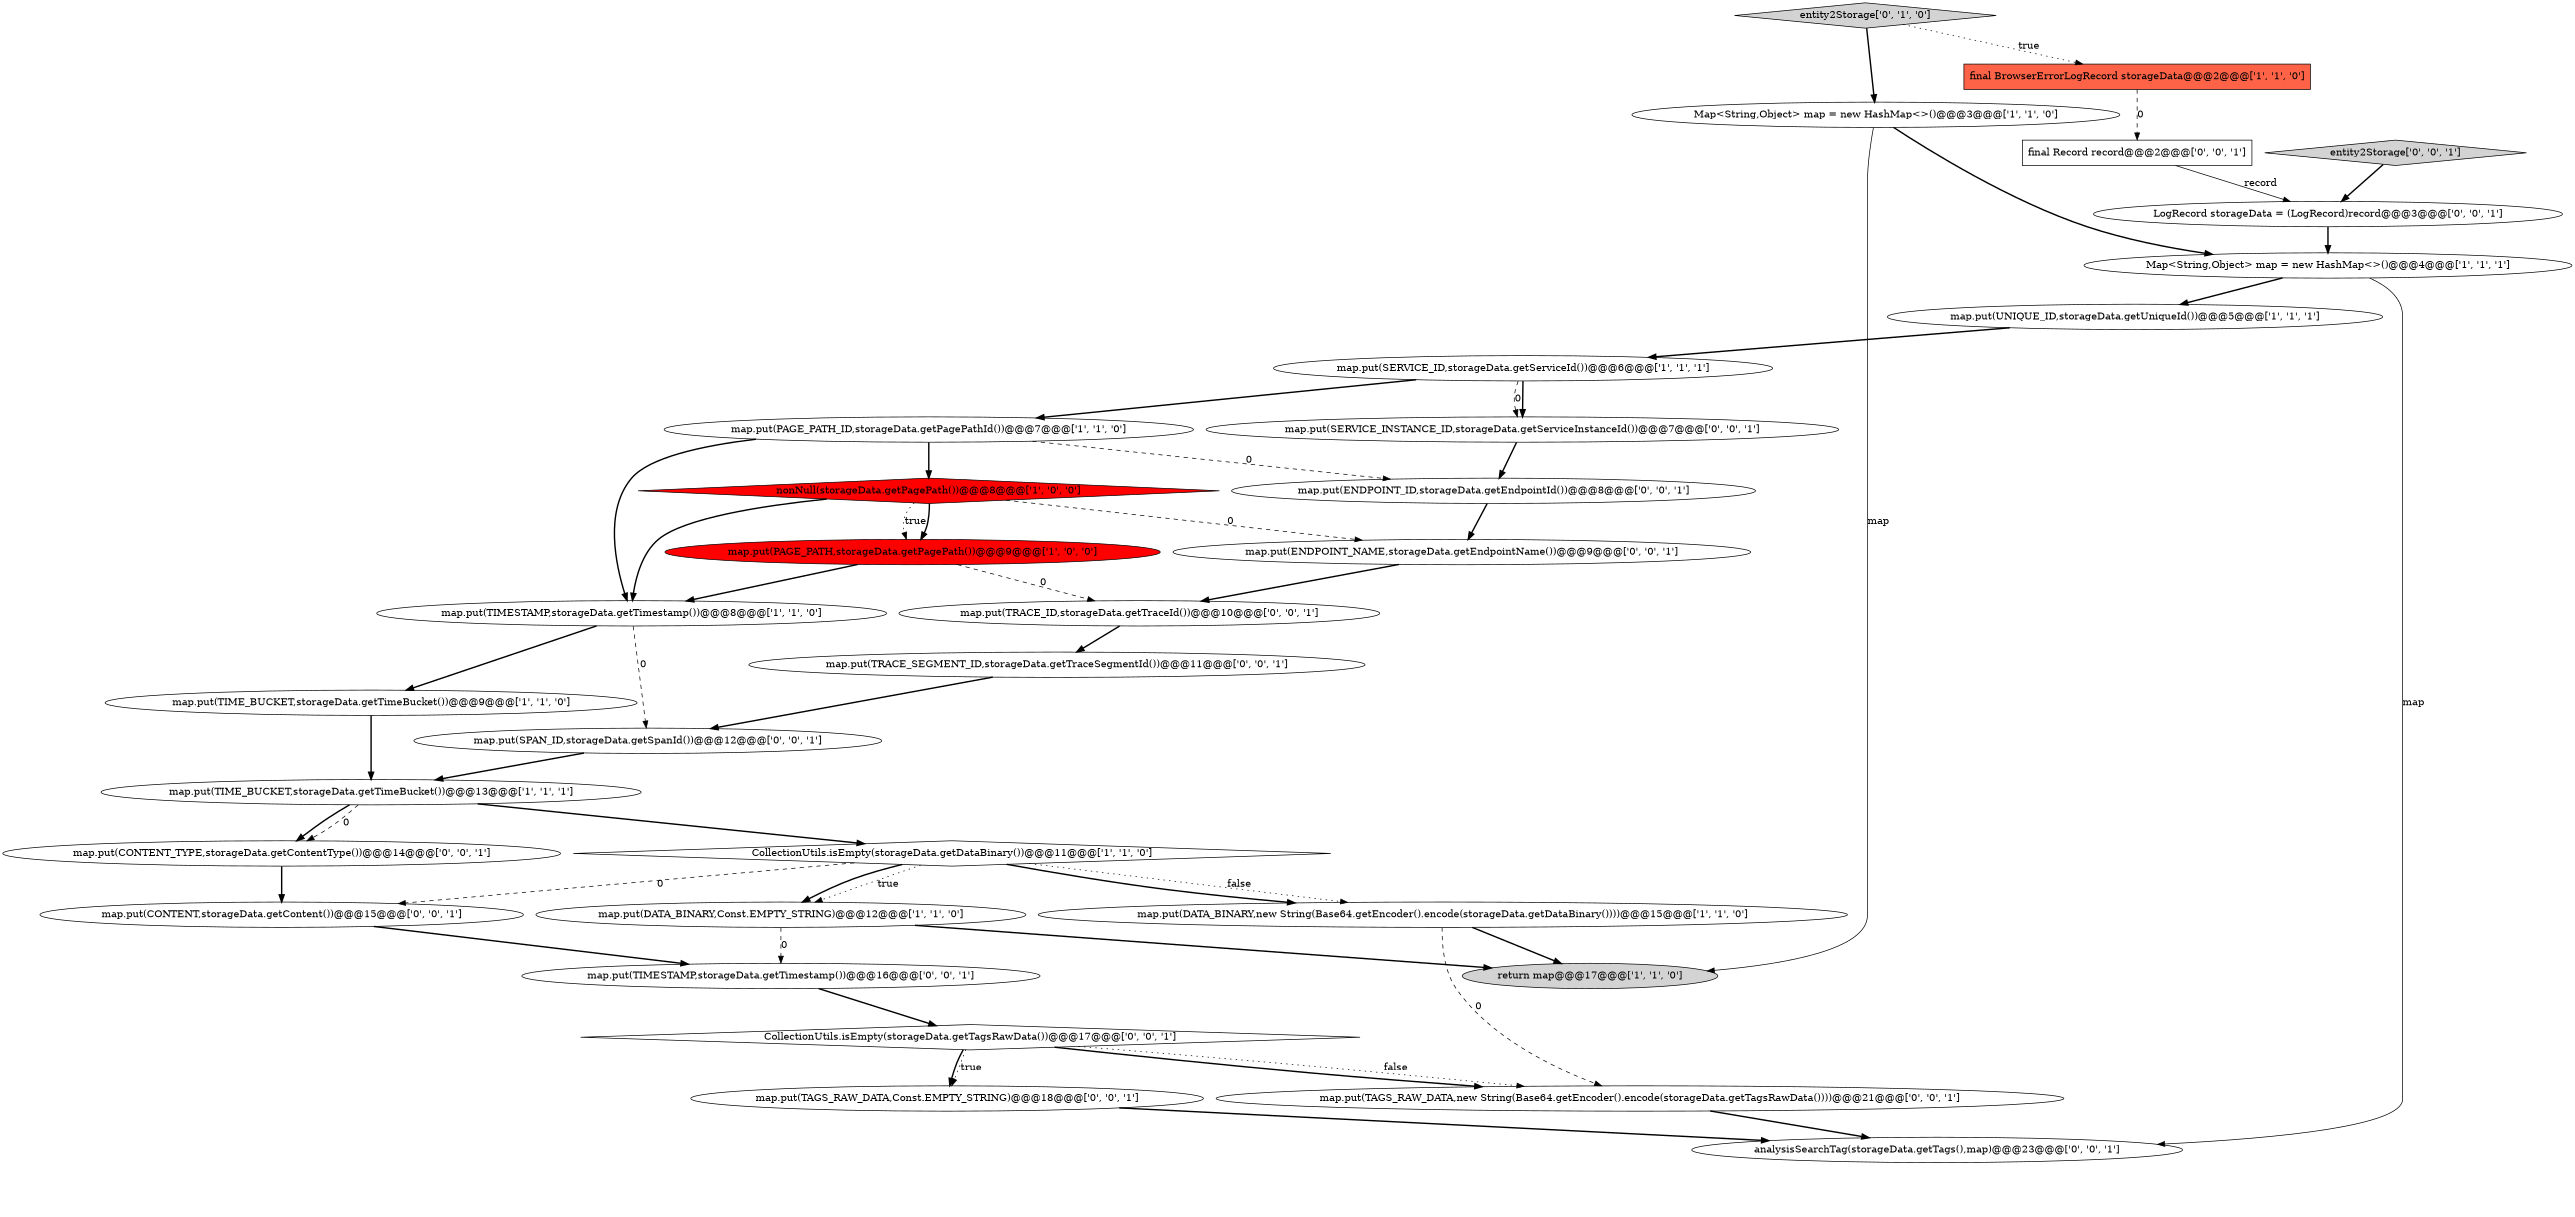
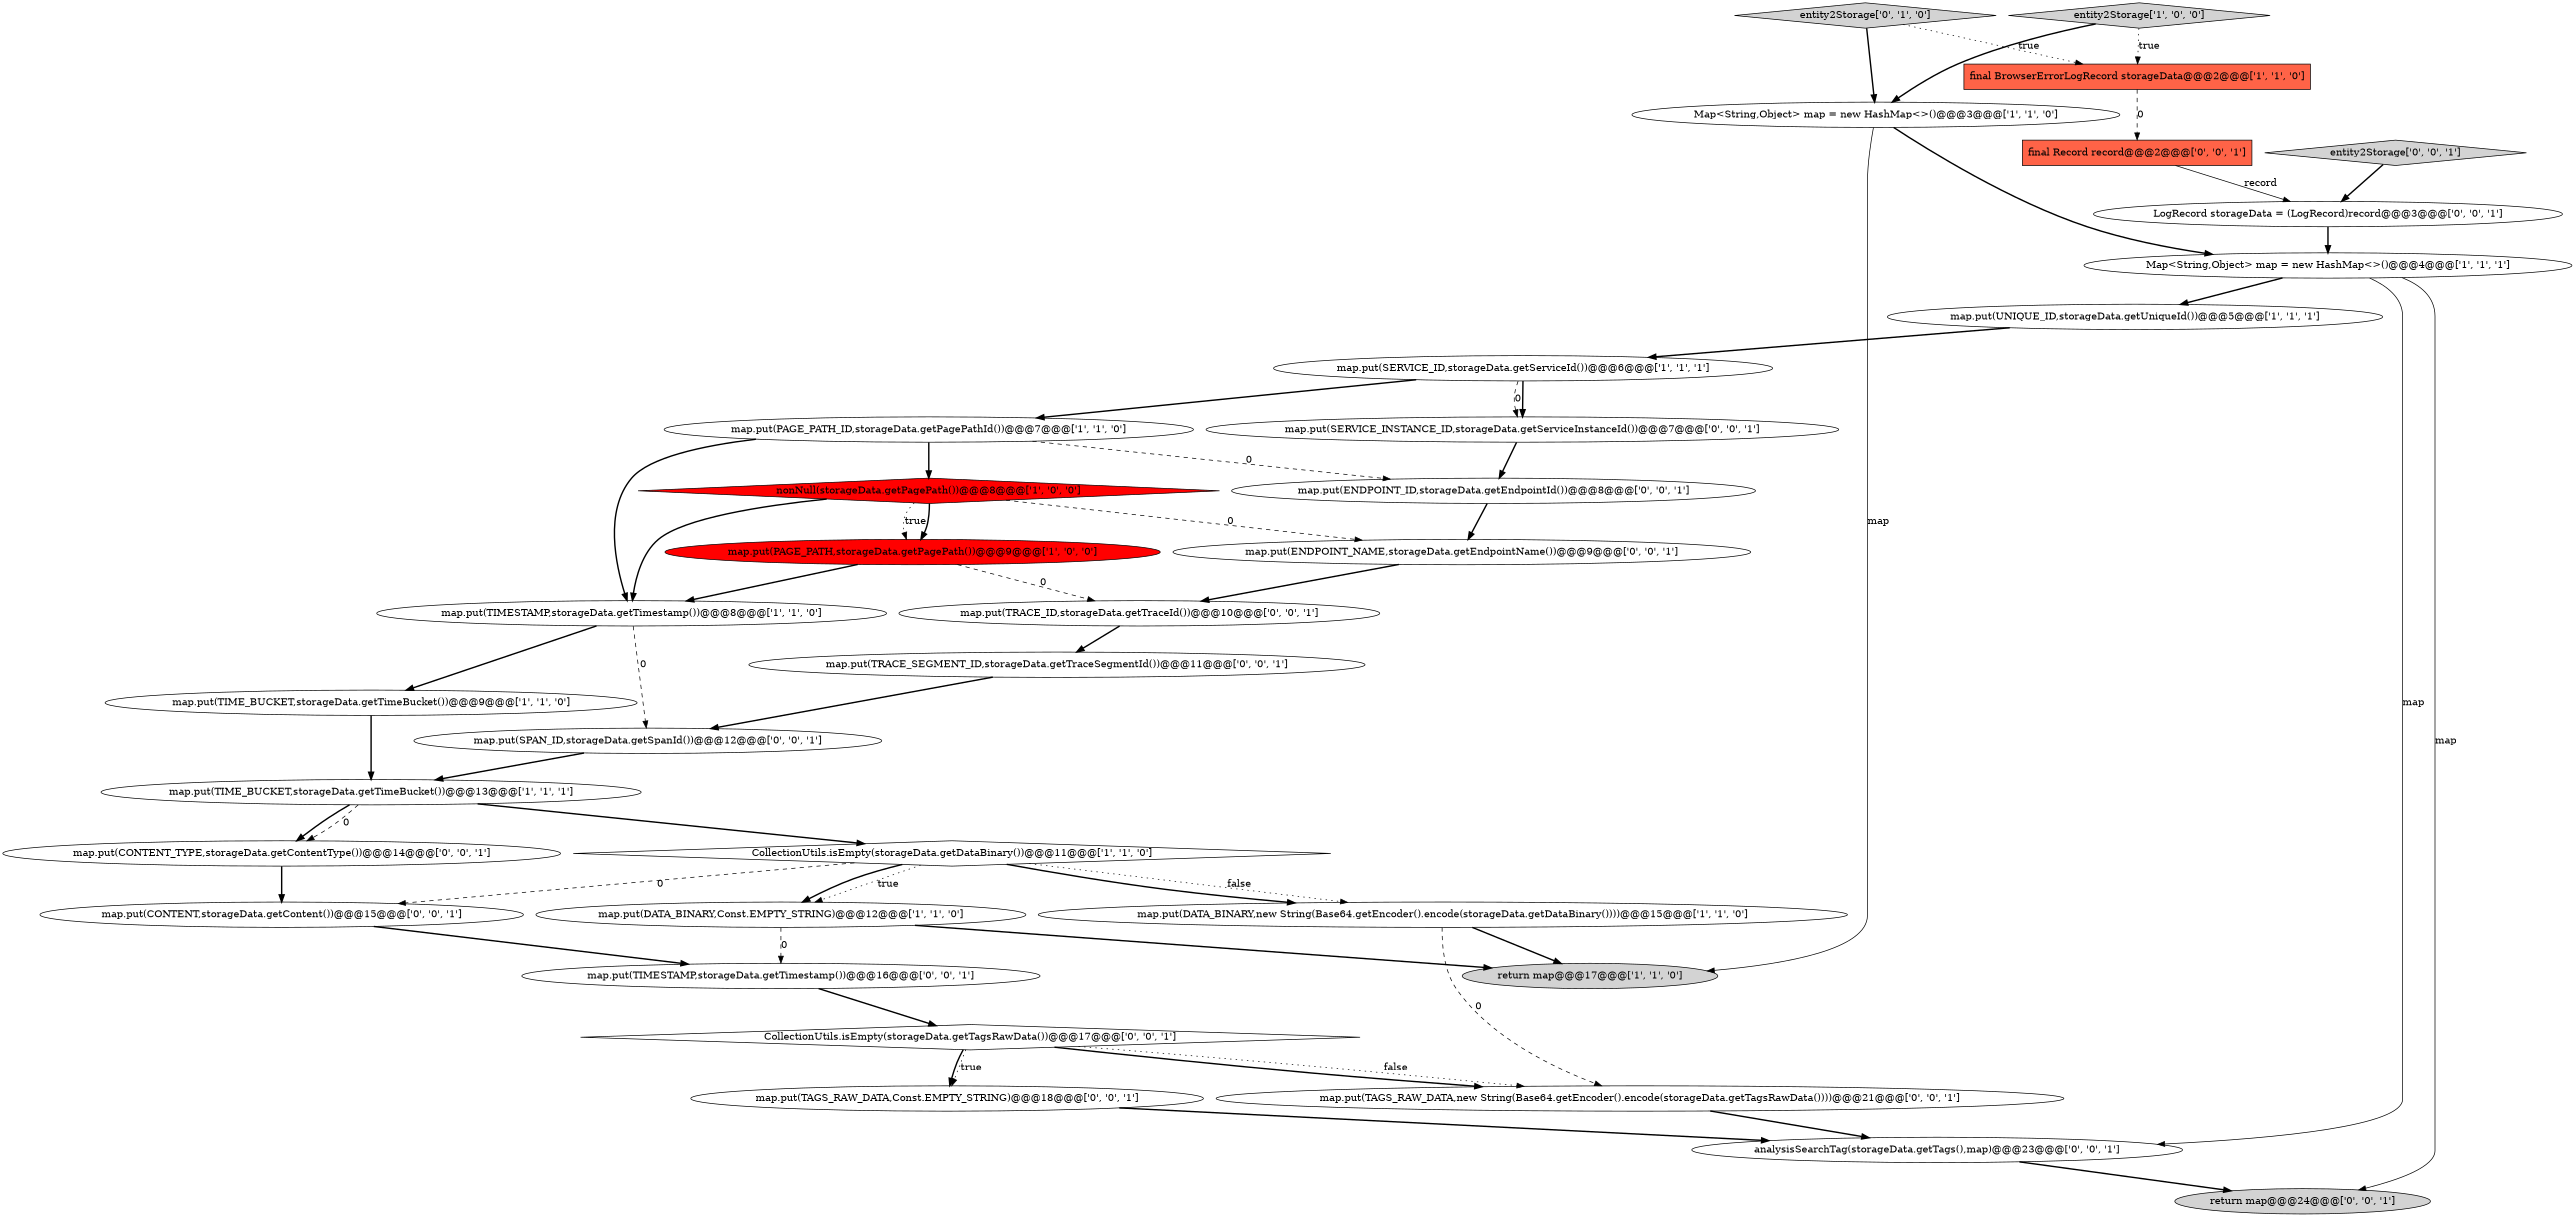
none -> (2139, 15)
(2137, 153) -> (2137, 153)
none -> (2303, 1201)
